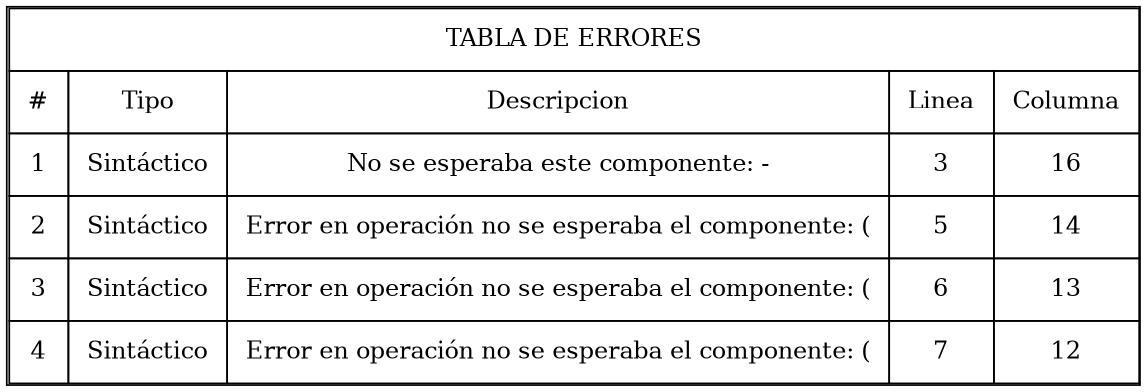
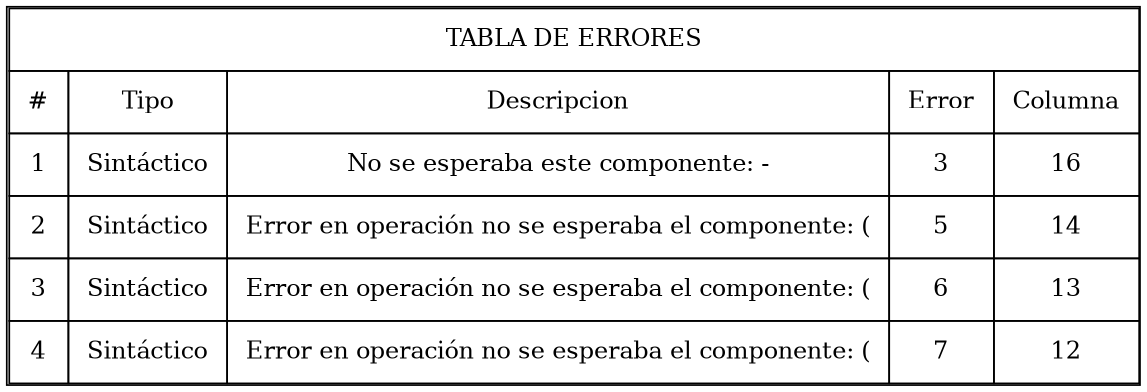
(942, 101) -> (942, 101)
